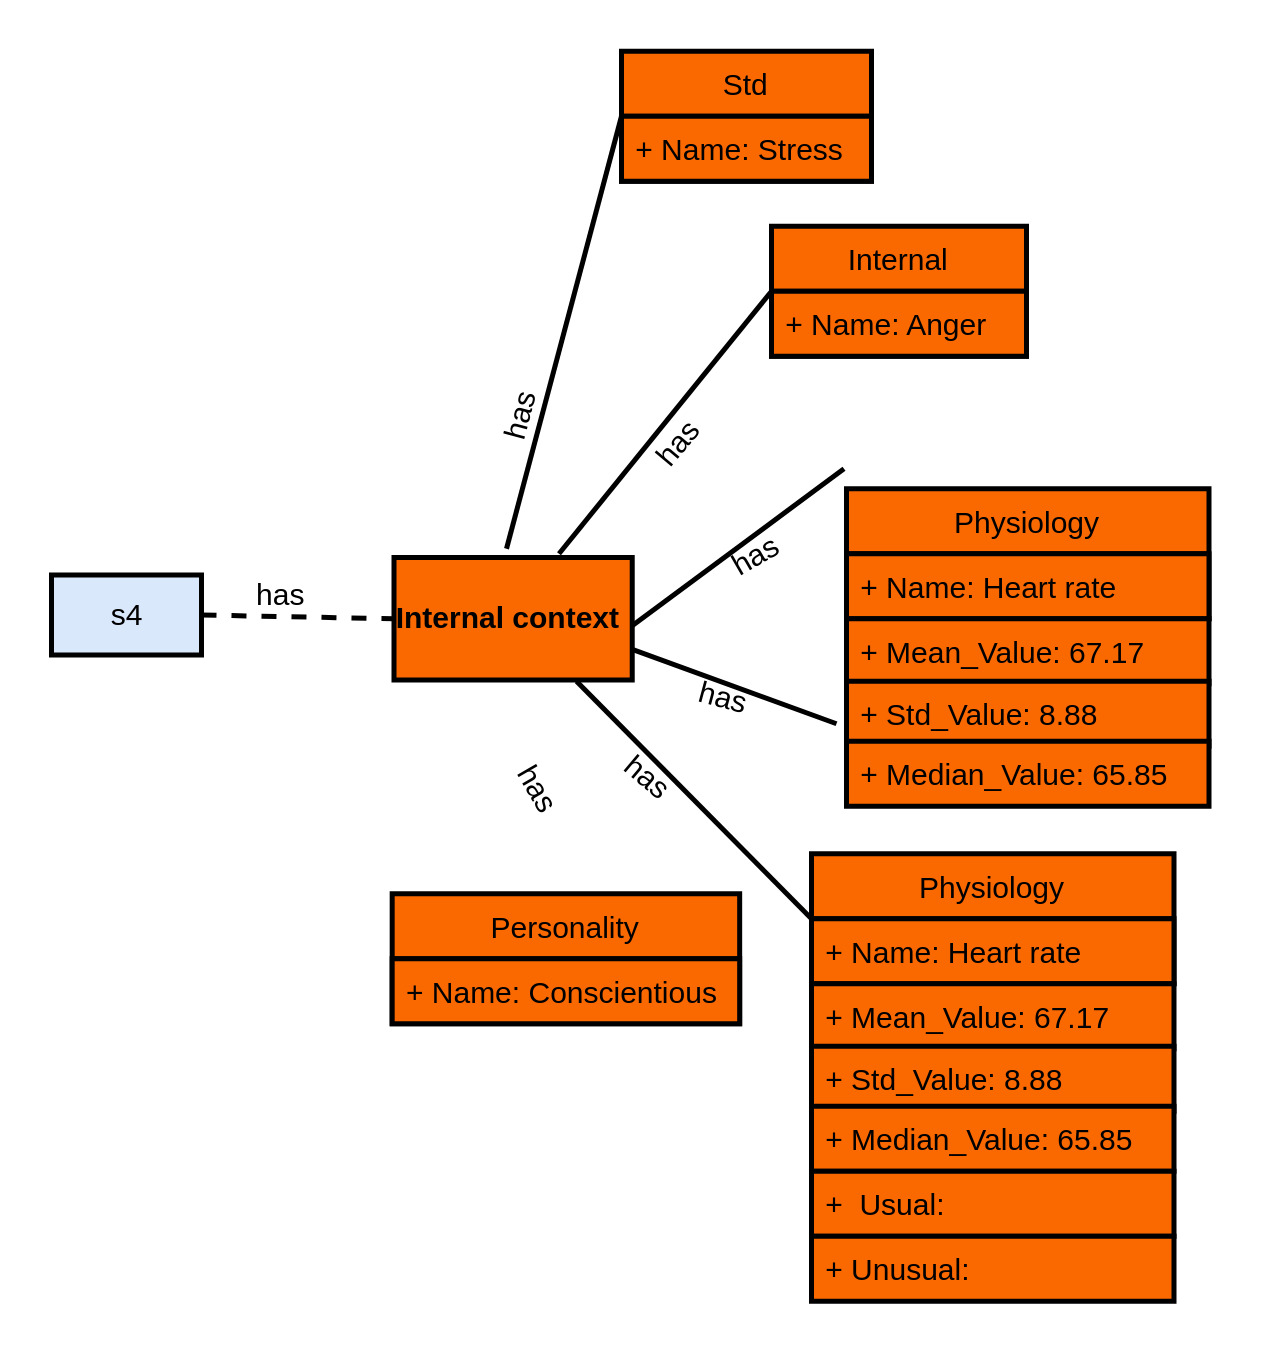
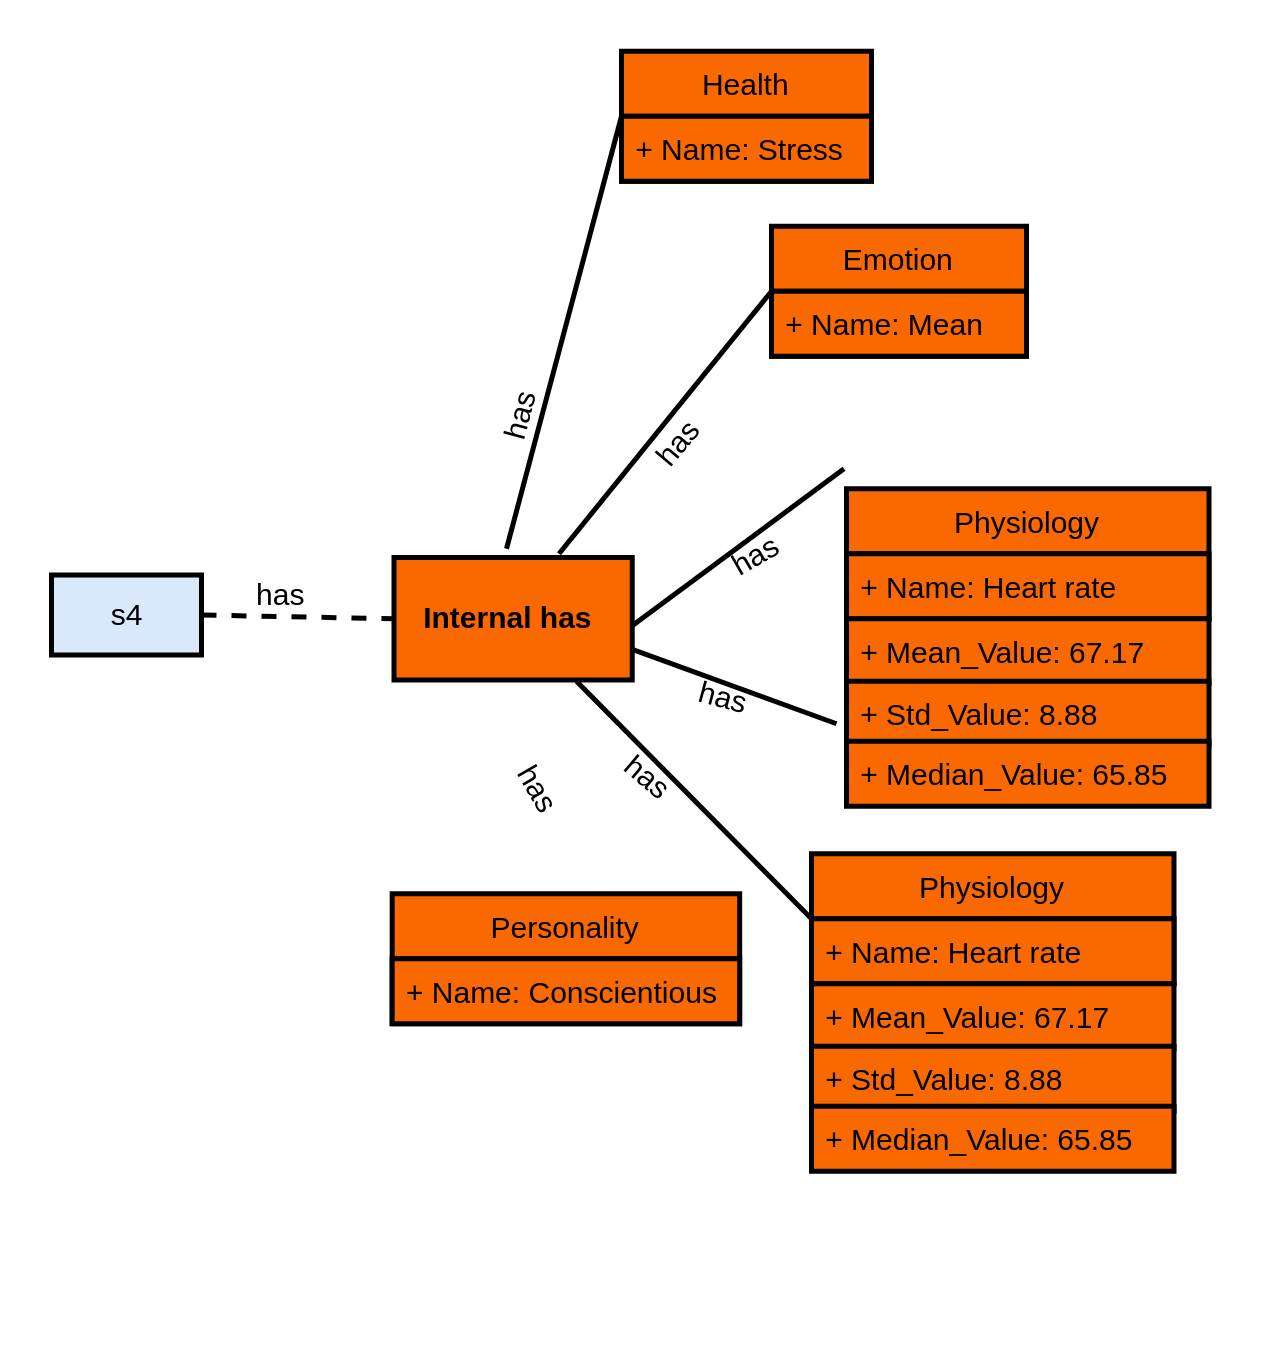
(745, 85) -> (745, 85)
(898, 260) -> (898, 260)
(883, 325) -> (874, 325)
(513, 619) -> (513, 619)
(993, 1204) -> none
(993, 1269) -> none
